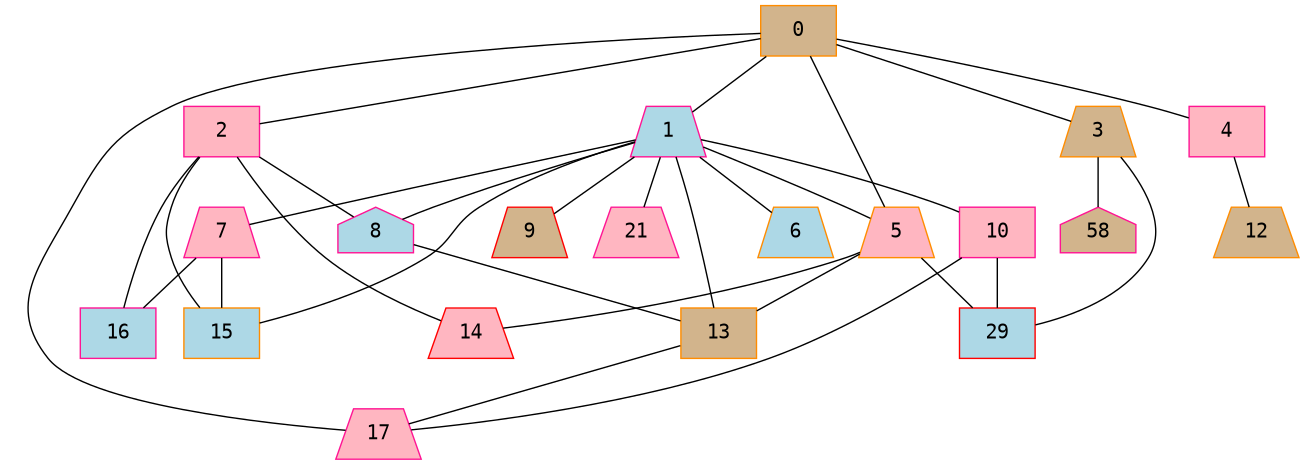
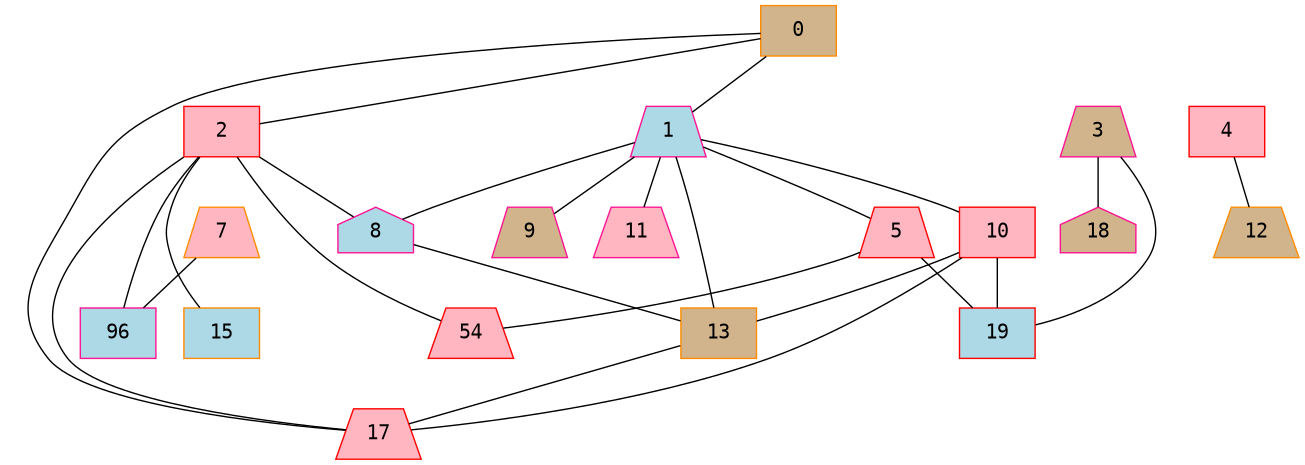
(1014, 75) -> none
(954, 83) -> none
(222, 132) -> (222, 132)
(847, 132) -> none
(1098, 132) -> (1098, 132)
(1227, 132) -> (1227, 132)
(442, 181) -> none
(222, 232) -> (222, 232)
(530, 232) -> (530, 232)
(636, 232) -> (636, 232)
(796, 232) -> none
(897, 232) -> (897, 232)
(997, 232) -> (997, 232)
(1098, 232) -> (1098, 232)
(450, 236) -> none
(808, 282) -> (859, 289)
(222, 283) -> none
(118, 333) -> (118, 333)
(471, 333) -> (471, 333)
(997, 333) -> (997, 333)
none -> (81, 369)
(379, 434) -> (379, 434)
